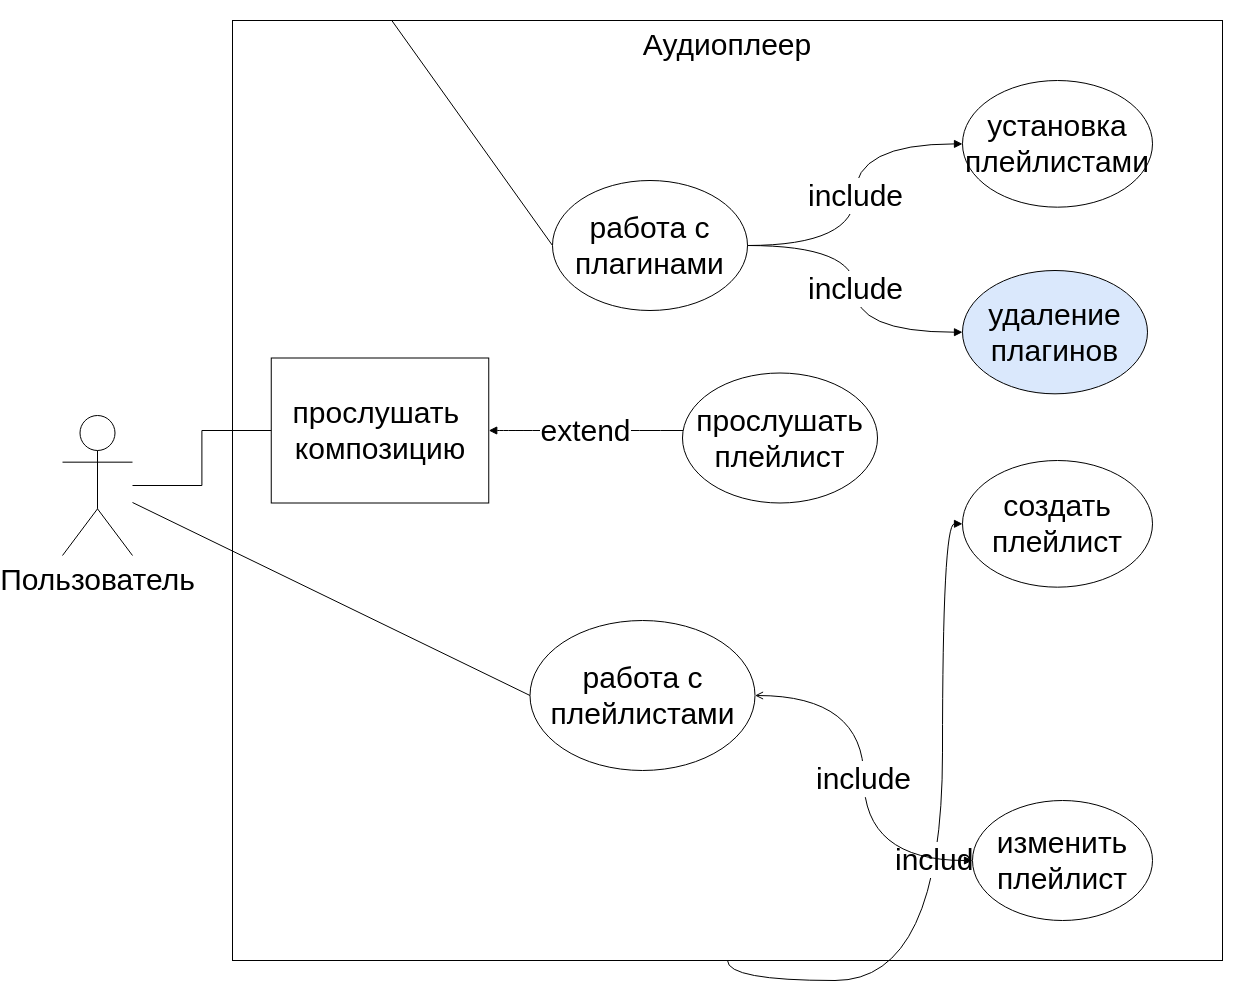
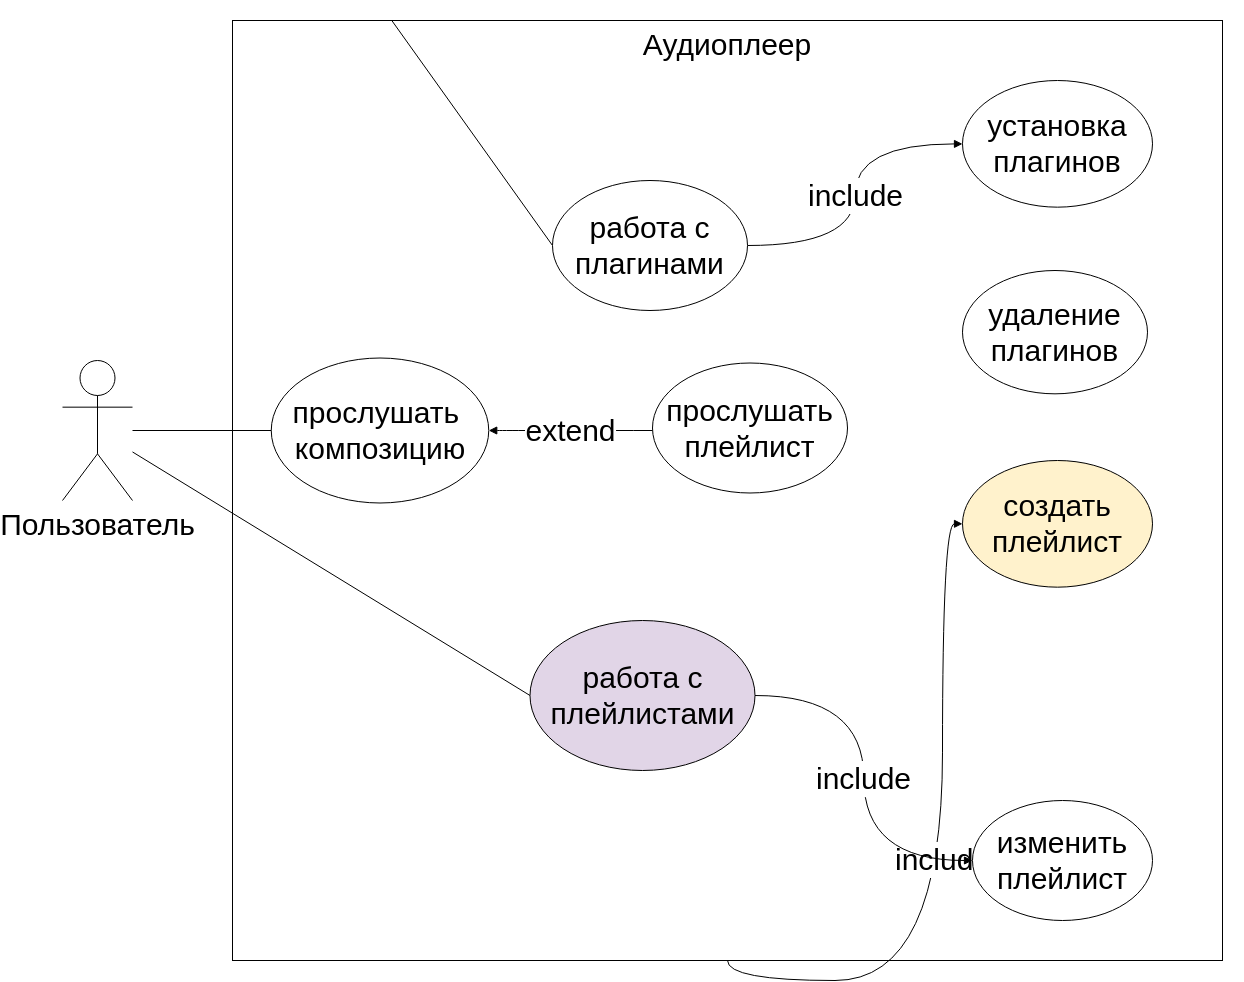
(1058, 144) -> (1058, 144)
(856, 294) -> none
(1055, 332) -> (1055, 332)
(380, 431) -> (380, 431)
(780, 438) -> (750, 428)
(98, 486) -> (98, 431)
(1058, 524) -> (1058, 524)
(643, 696) -> (643, 696)
(761, 696) -> (760, 696)
